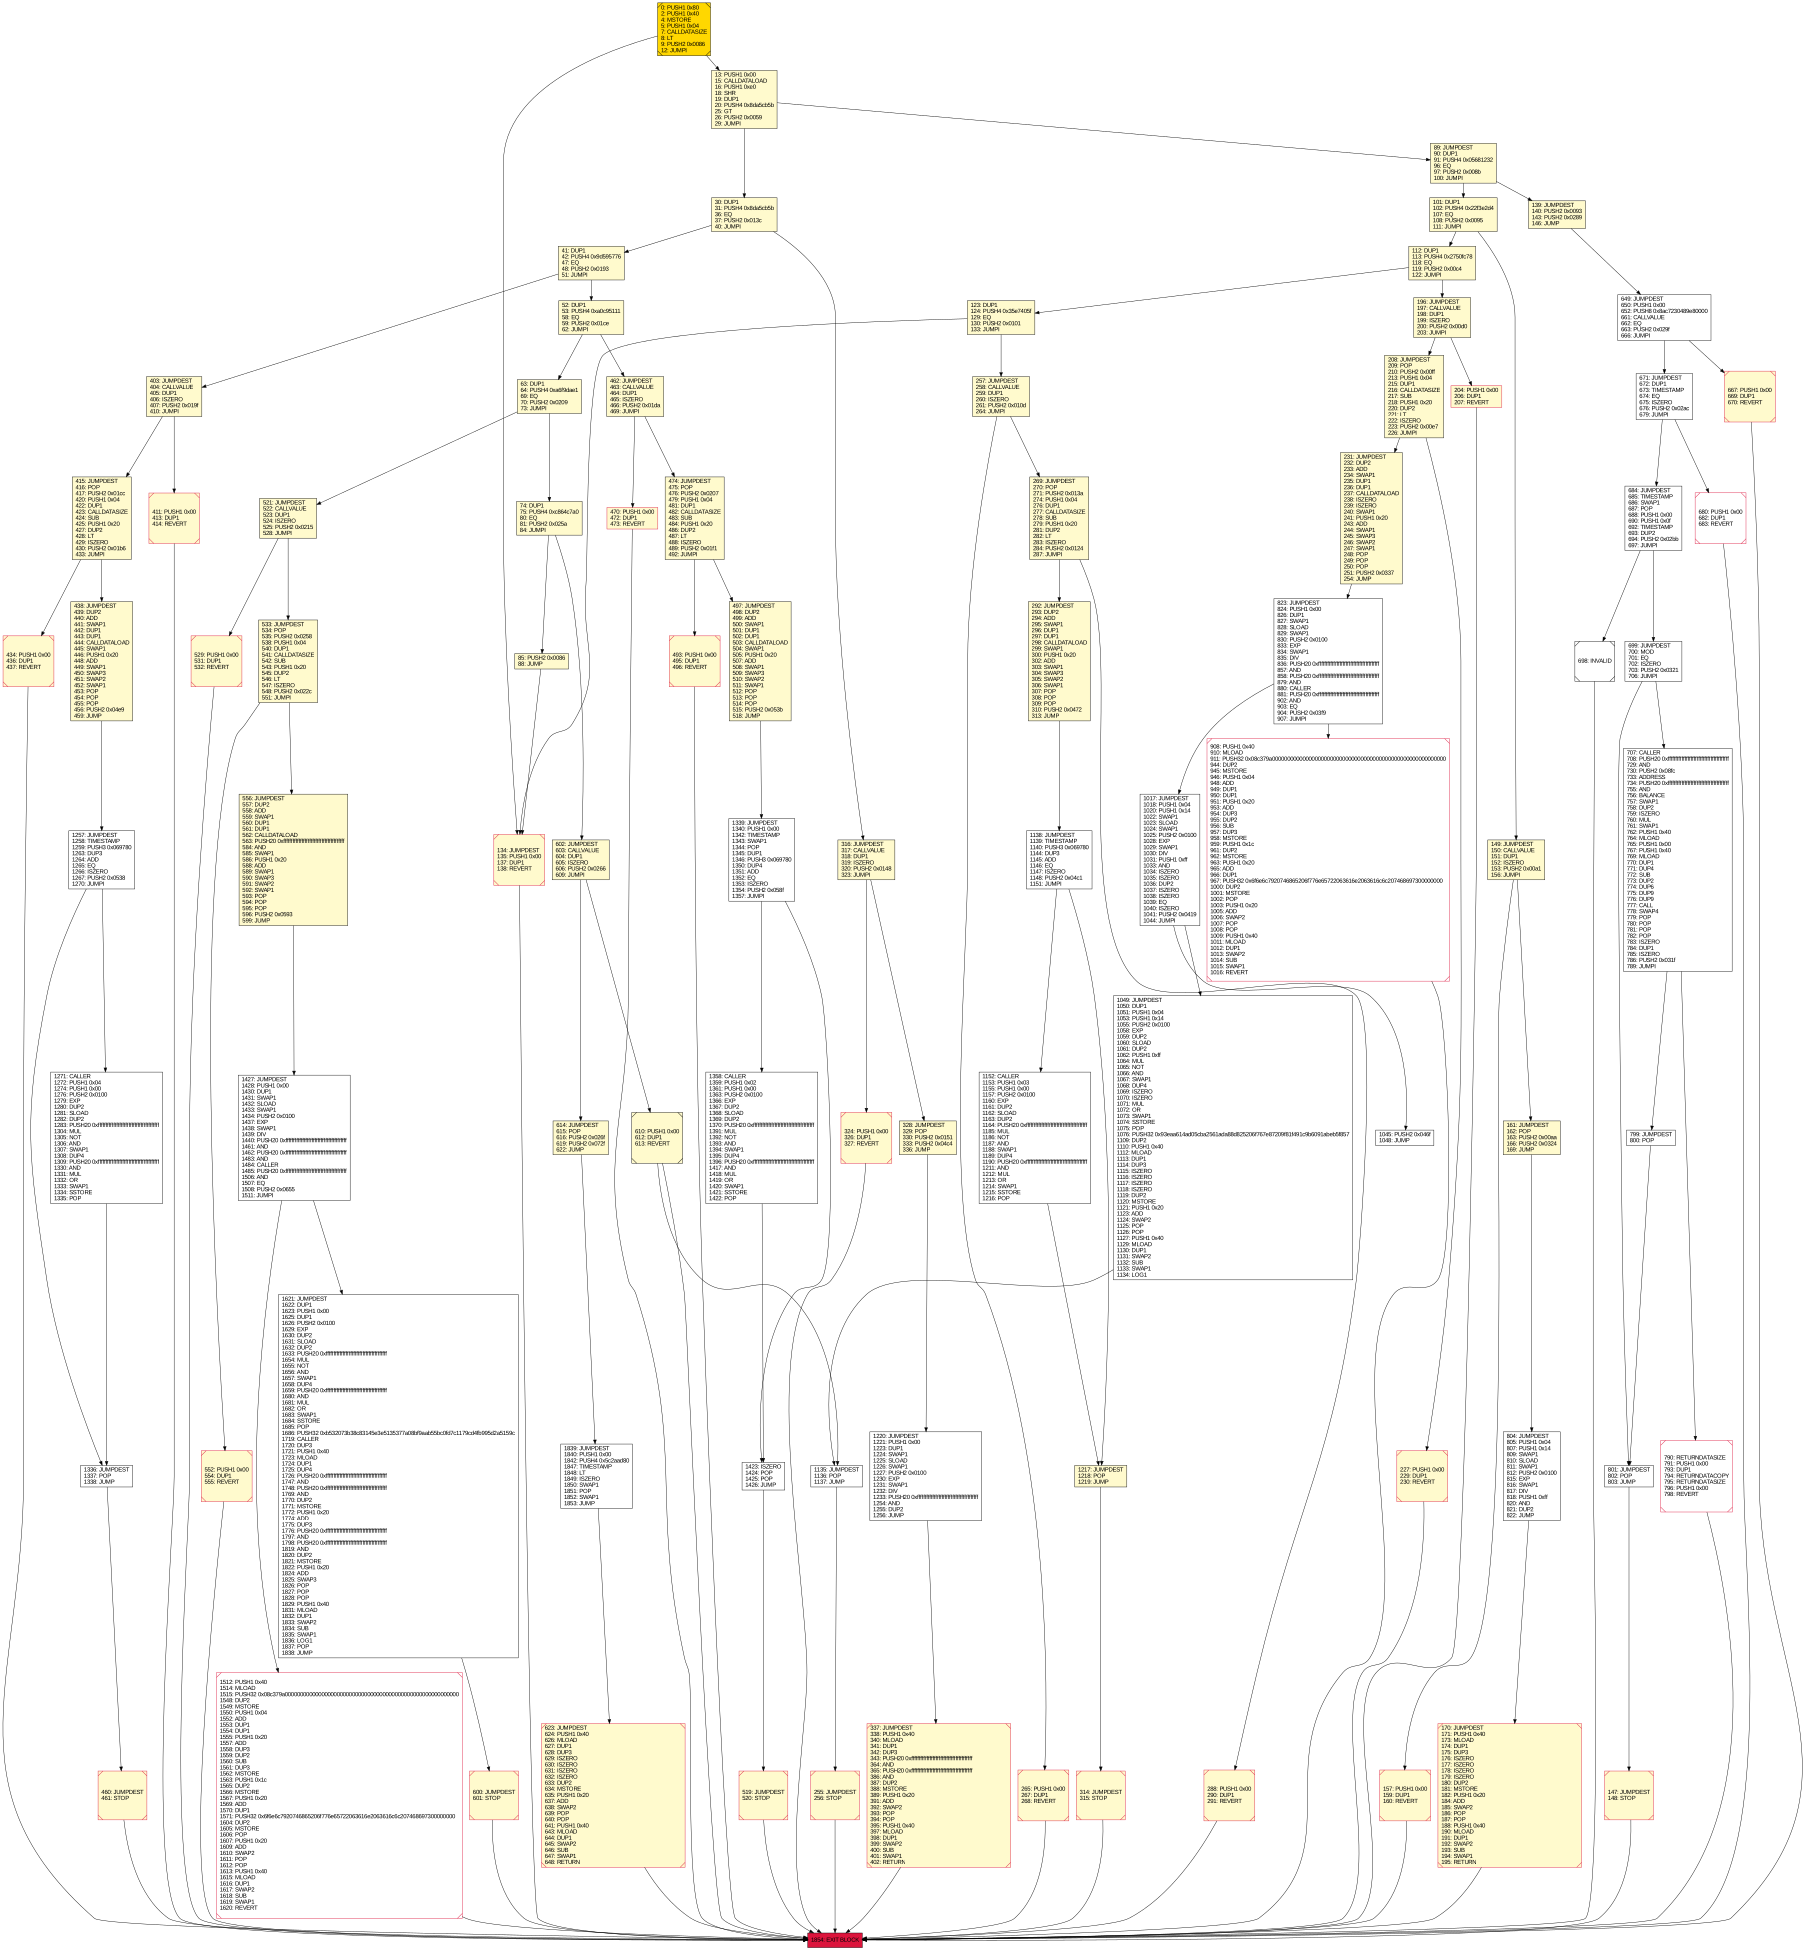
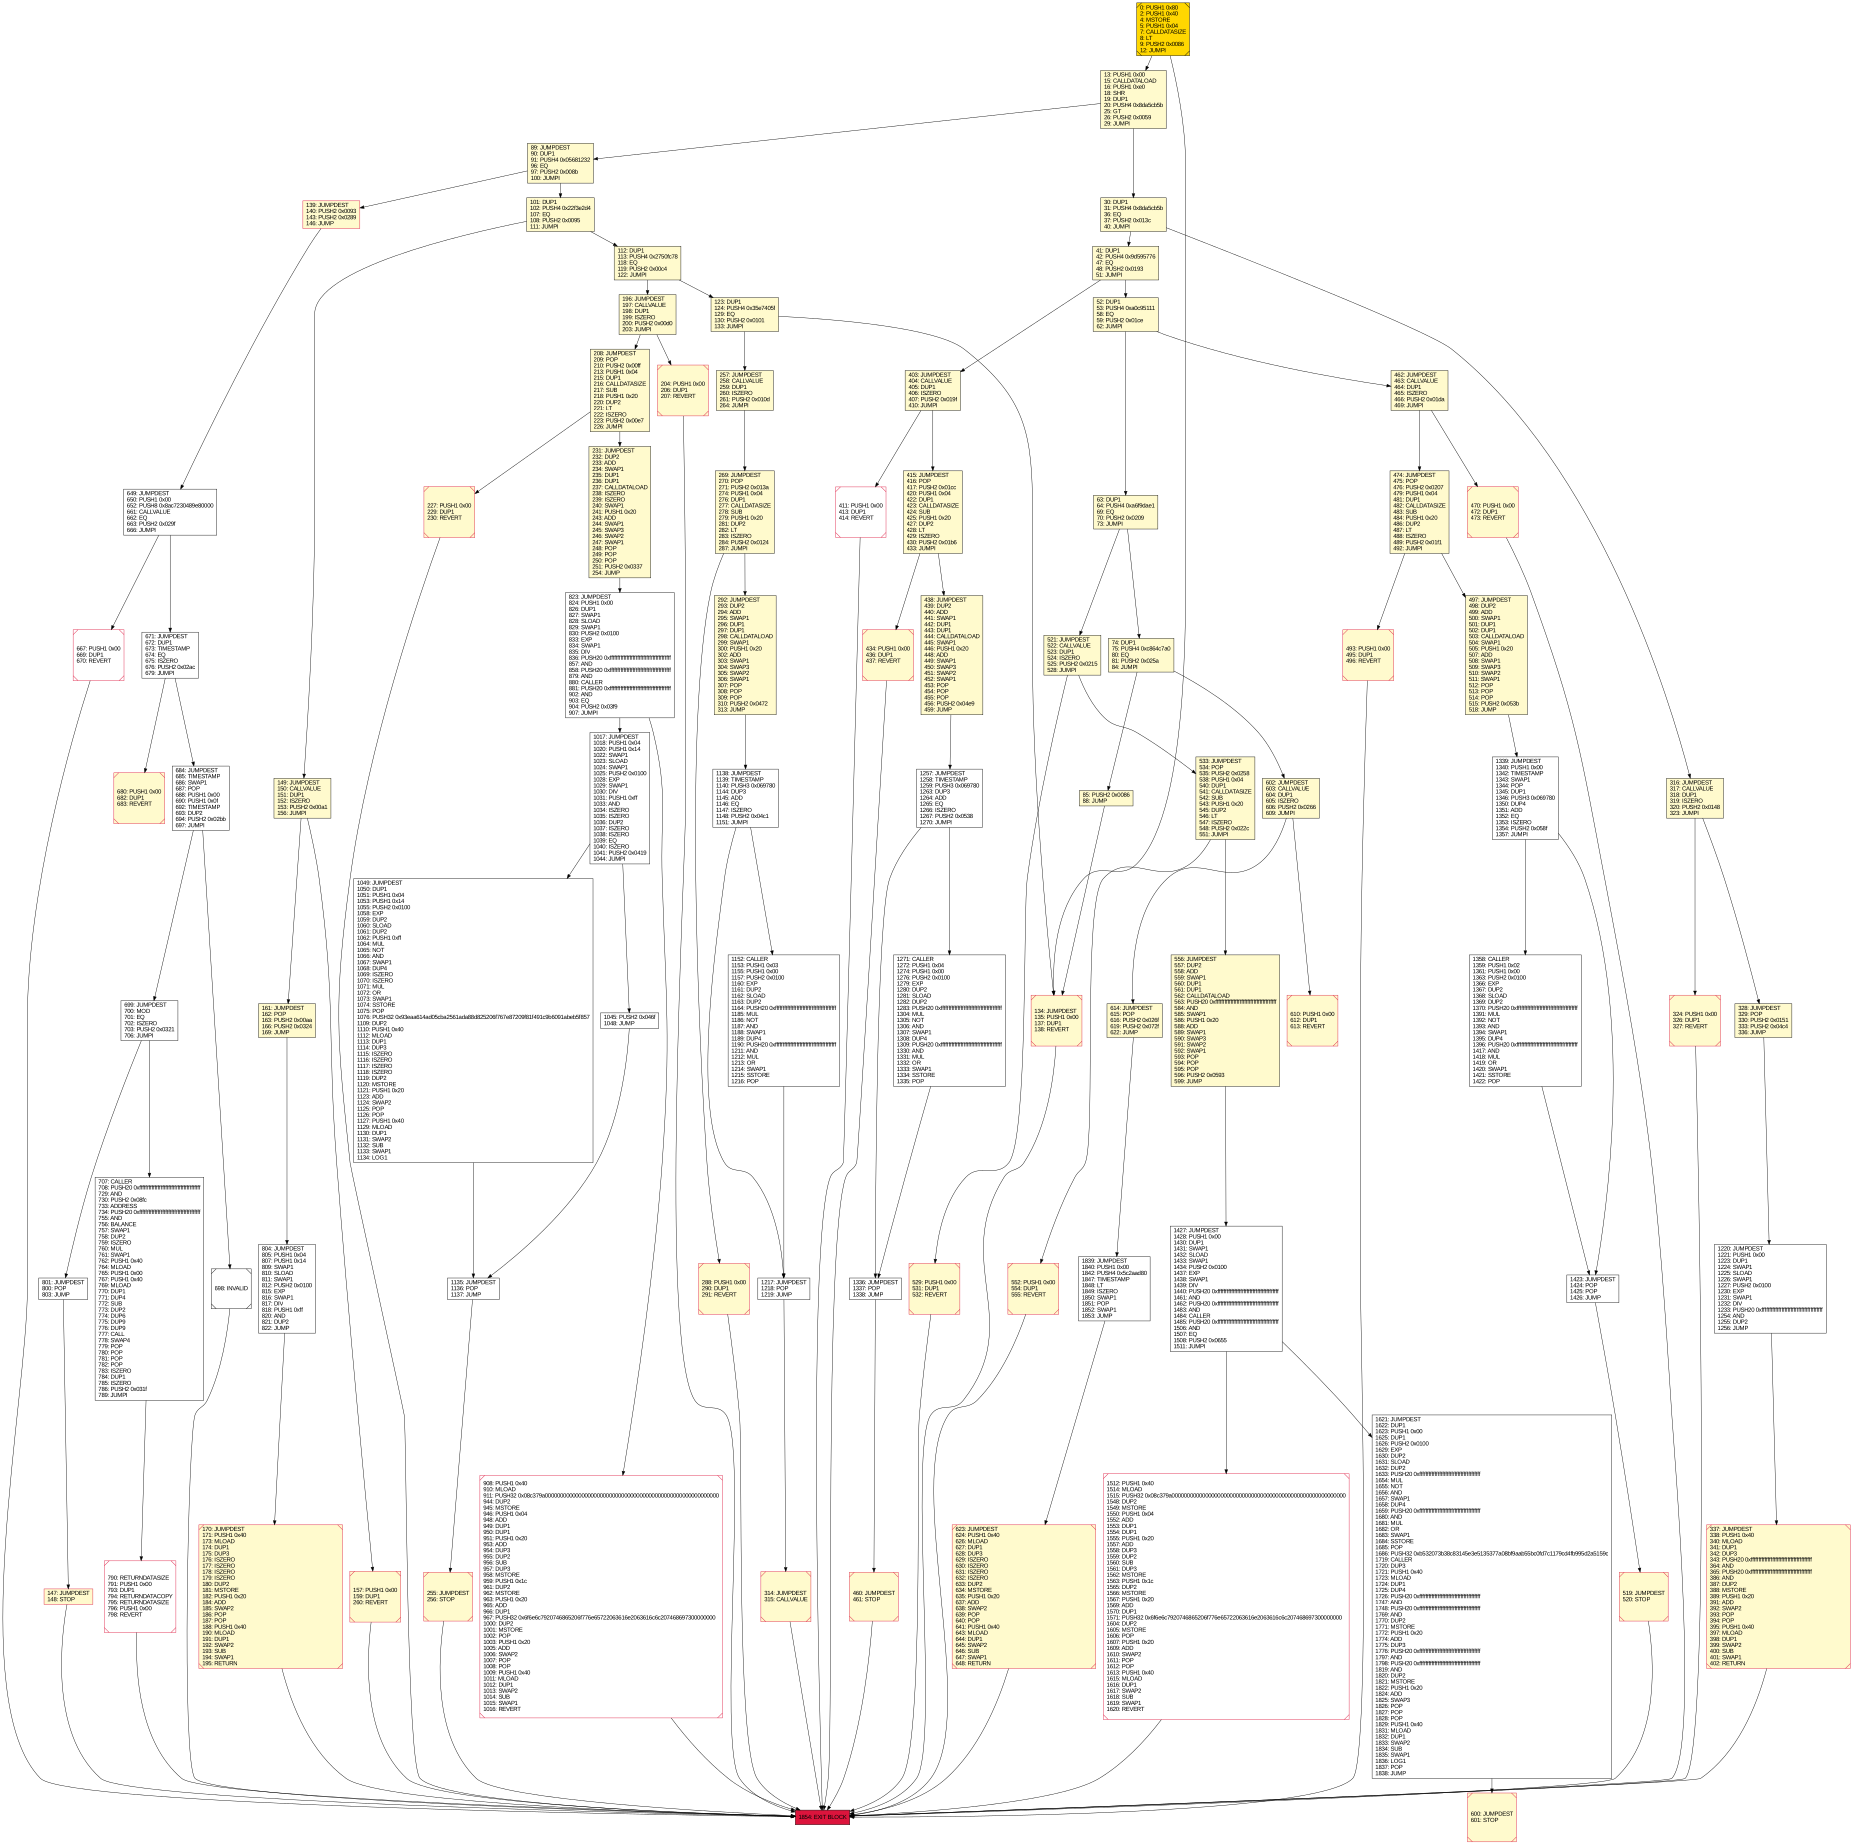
(1557, 215) -> (331, 215)
(1476, 397) -> (683, 390)
(1750, 397) -> (99, 655)
(174, 518) -> (861, 512)
(632, 518) -> (1493, 512)
(1721, 518) -> (139, 798)
(657, 1138) -> (1312, 1021)
(1651, 1138) -> none
(771, 1286) -> (592, 1170)
(763, 1476) -> (1593, 1289)
(1101, 1476) -> (784, 1289)
(1629, 1476) -> (63, 1289)
(698, 1583) -> none
(1750, 1653) -> none
(1043, 1795) -> none
(1101, 1795) -> (786, 1597)
(1405, 1795) -> (375, 1597)
(1629, 1795) -> (68, 1597)
(542, 1925) -> none
